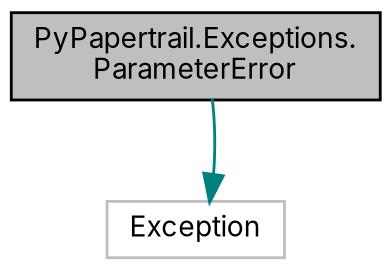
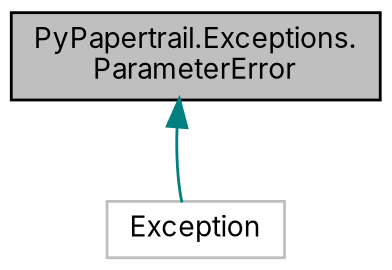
(215, 137) -> (177, 165)
